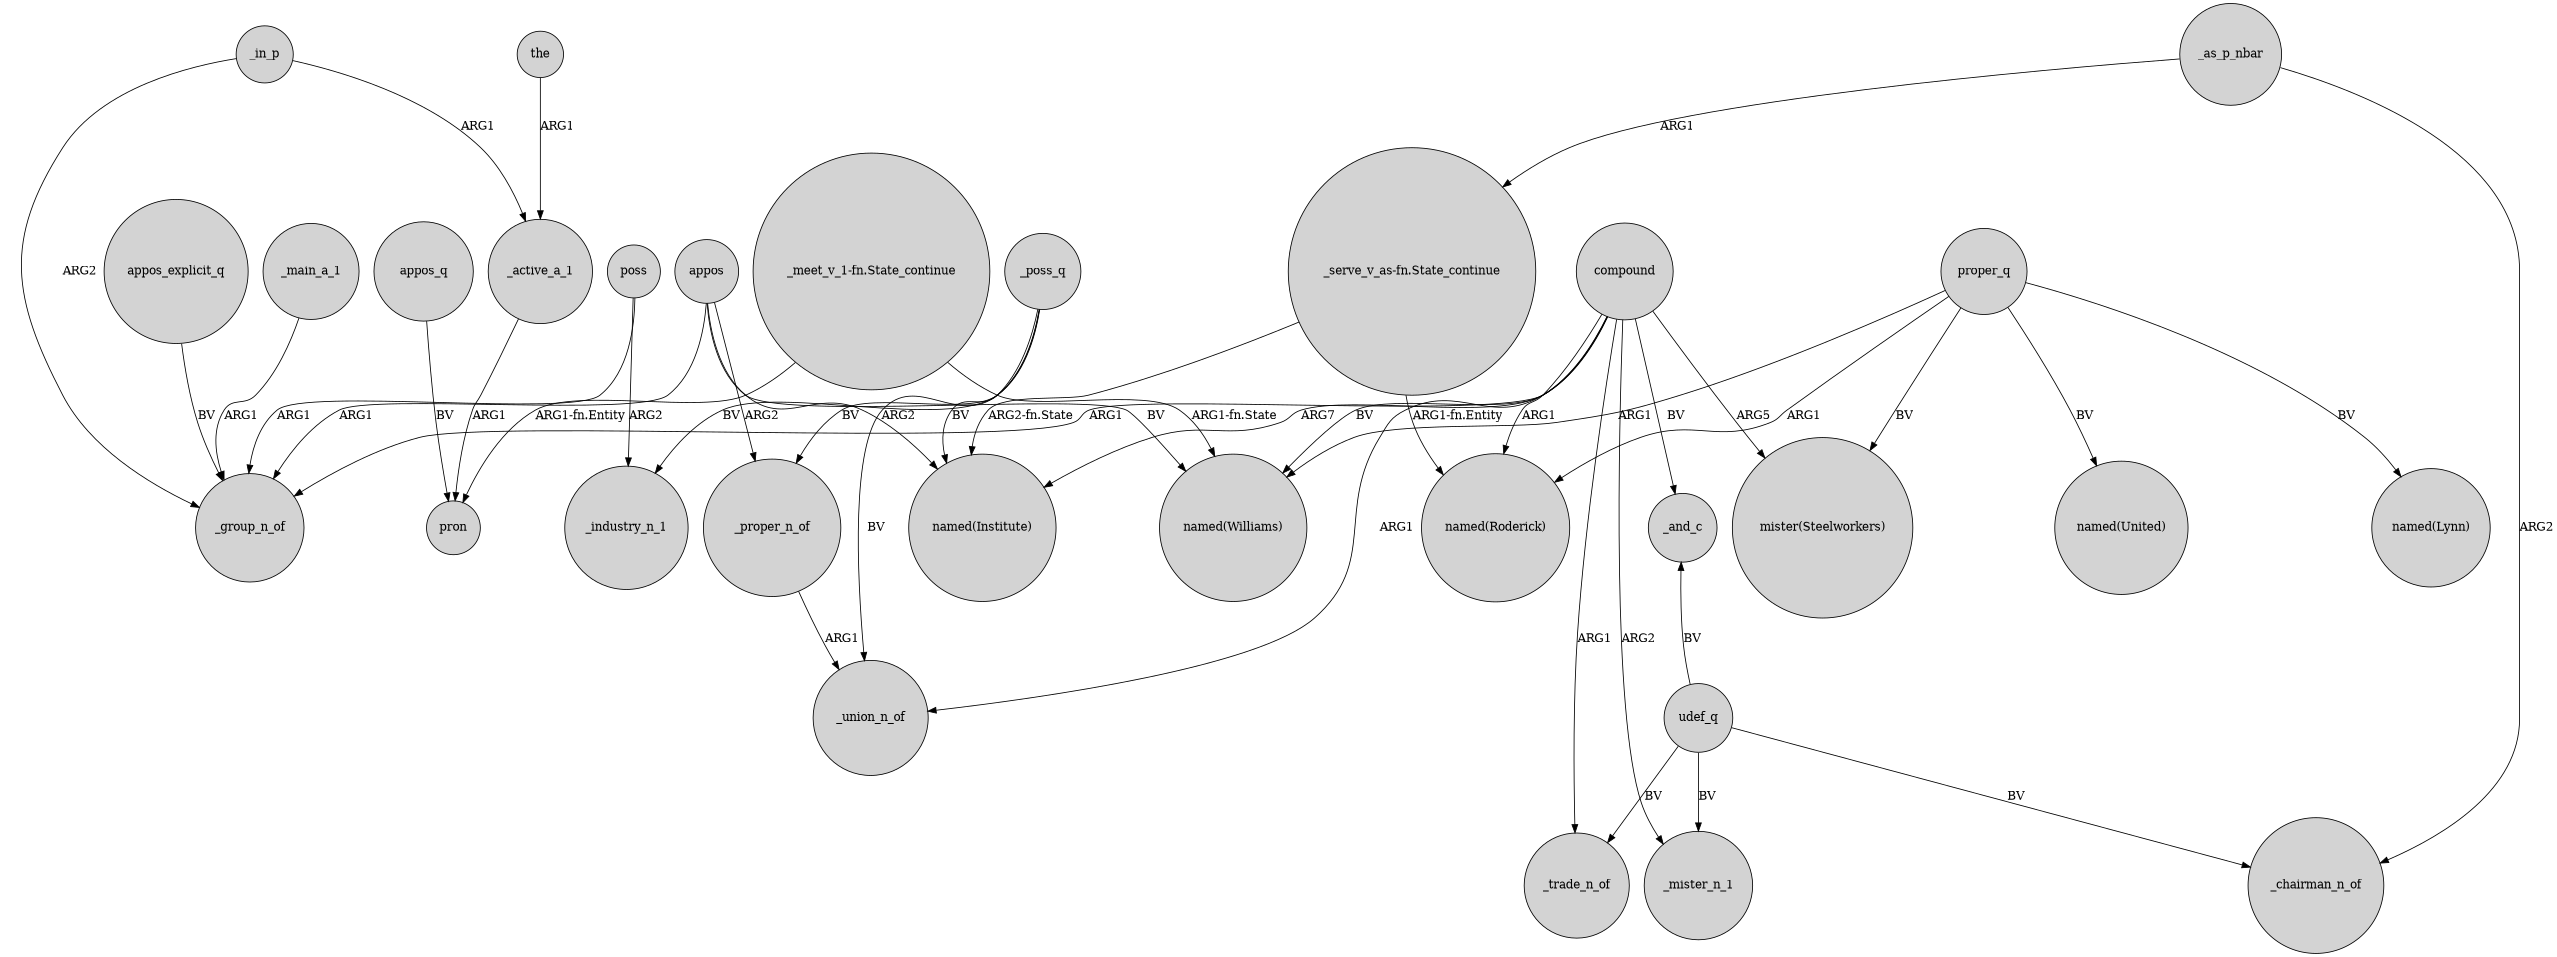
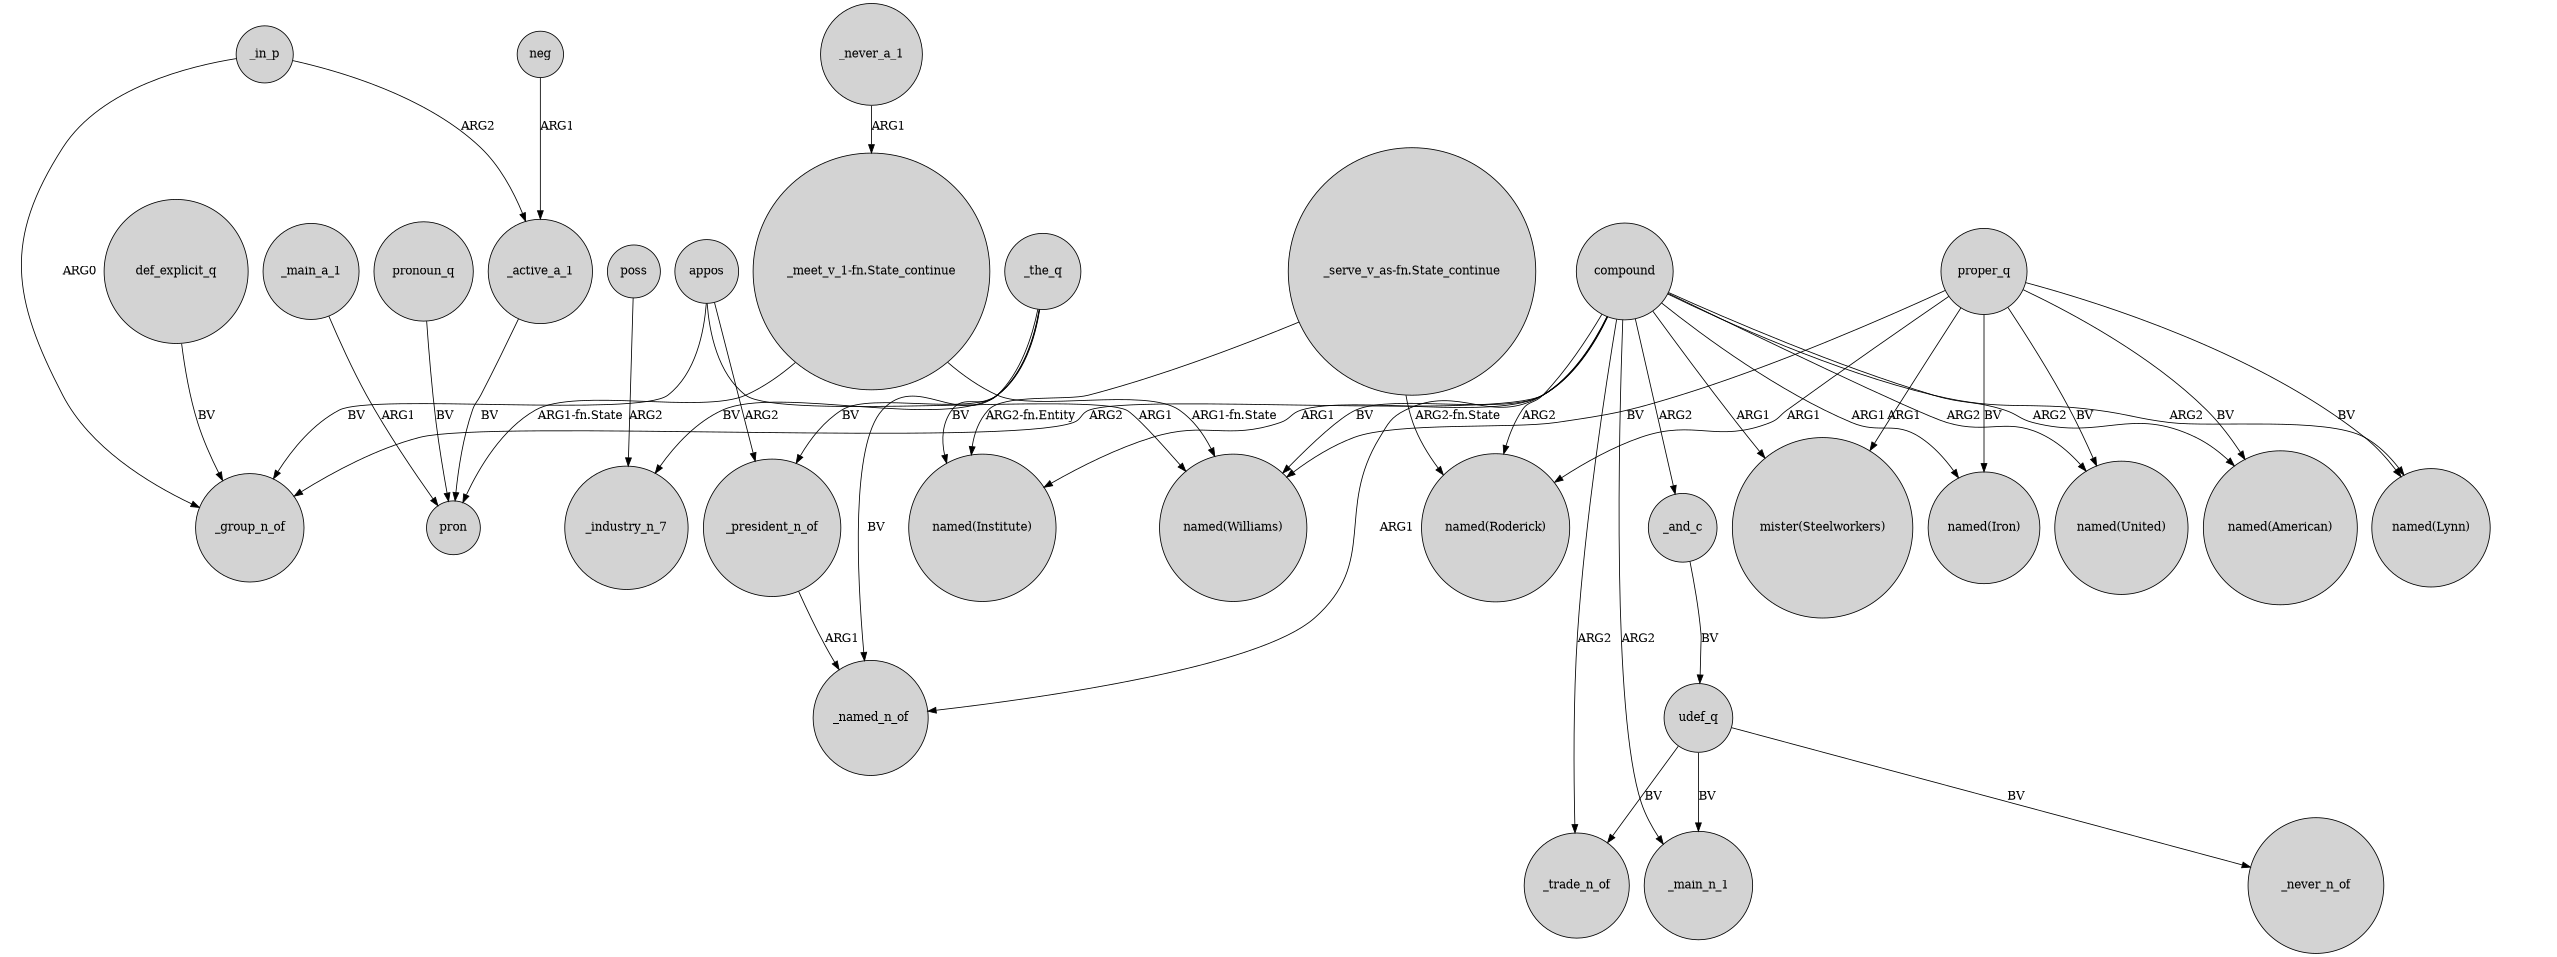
(540, 54) -> (540, 54)
none -> (871, 54)
(2231, 54) -> none
(478, 127) -> (478, 127)
(80, 271) -> (80, 271)
(176, 271) -> (176, 271)
(424, 271) -> (424, 271)
(1043, 271) -> (1043, 271)
none -> (1873, 391)
(252, 398) -> (375, 411)
(349, 401) -> none
none -> (2031, 406)
(780, 409) -> none
(356, 416) -> (356, 416)
(489, 416) -> (489, 416)
(581, 416) -> (581, 416)
(1031, 416) -> (1031, 416)
(1106, 416) -> (1106, 416)
(1156, 416) -> (1156, 416)
(1318, 416) -> (1318, 416)
(1458, 416) -> (1458, 416)
(1539, 416) -> (1539, 416)
(1635, 416) -> (1635, 416)
(1676, 416) -> (1676, 416)
(1753, 416) -> (1753, 416)
(1904, 416) -> (1904, 416)
(626, 528) -> (626, 528)
(772, 528) -> (772, 528)
none -> (1984, 528)
none -> (2280, 528)
(1682, 628) -> (1699, 618)
(1595, 639) -> (1595, 639)
(871, 718) -> (871, 718)
(1698, 886) -> (1698, 886)
(2316, 886) -> (2316, 886)
